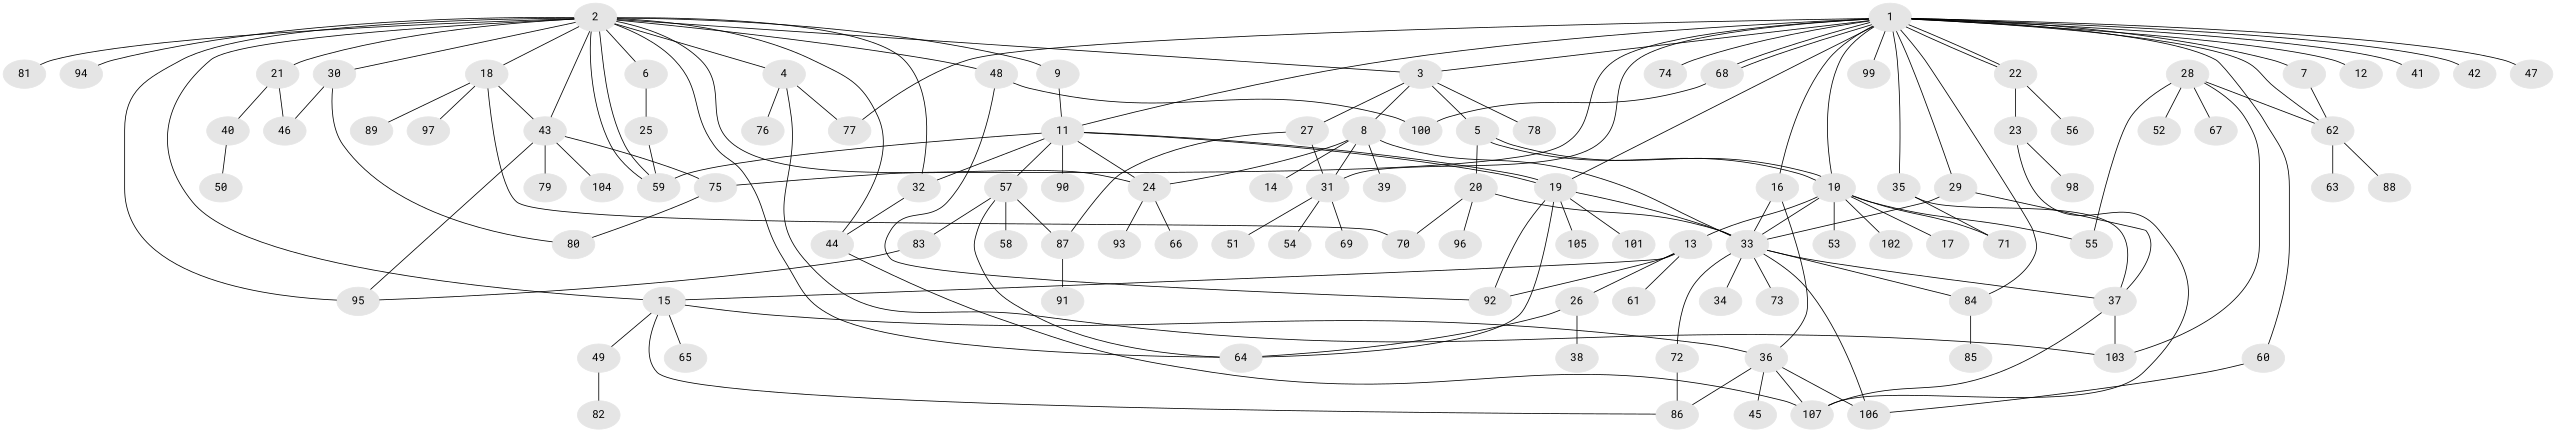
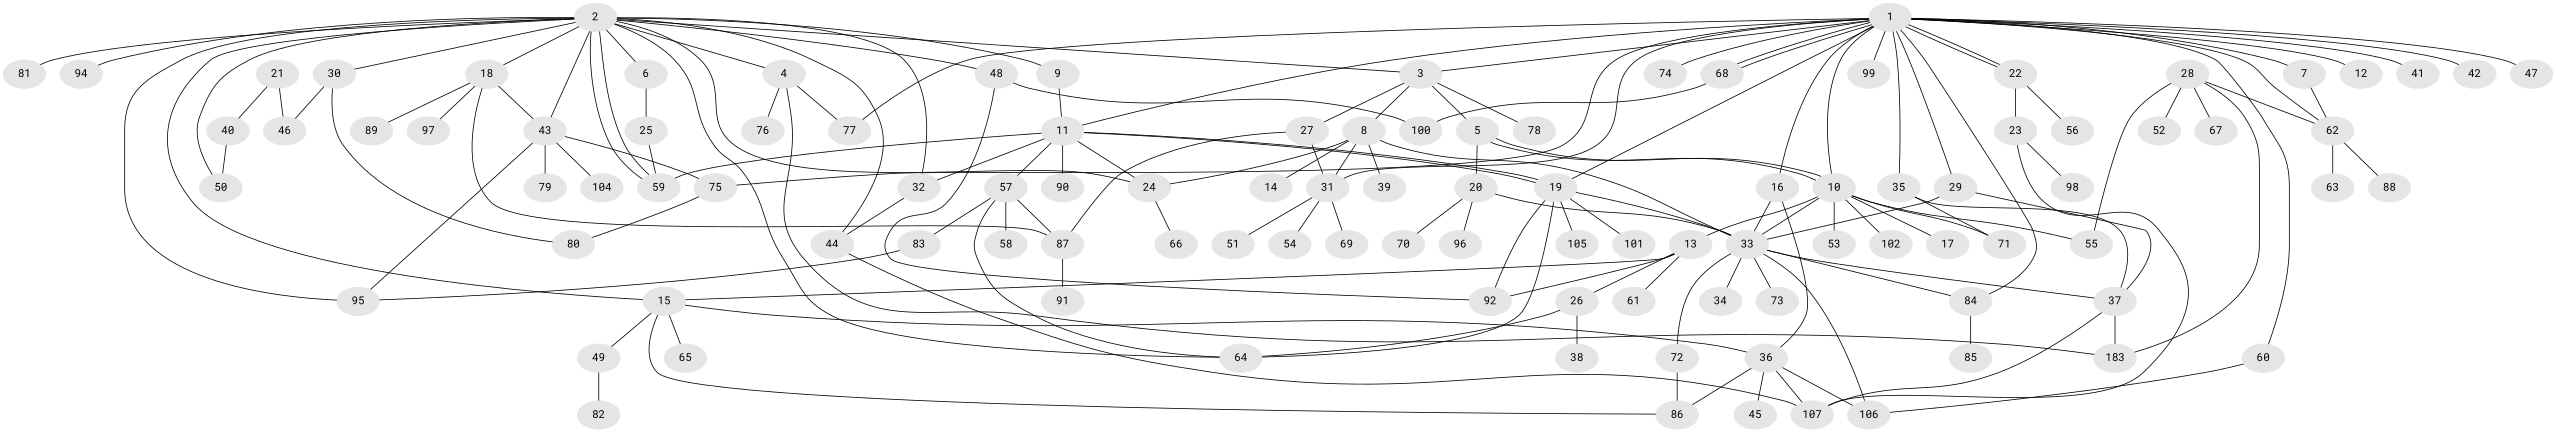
(433, 33) -> (295, 46)
(918, 223) -> (708, 226)
(1119, 245) -> none
(2115, 358) -> (2115, 358)
